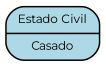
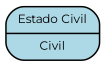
(53, 46) -> (53, 46)
